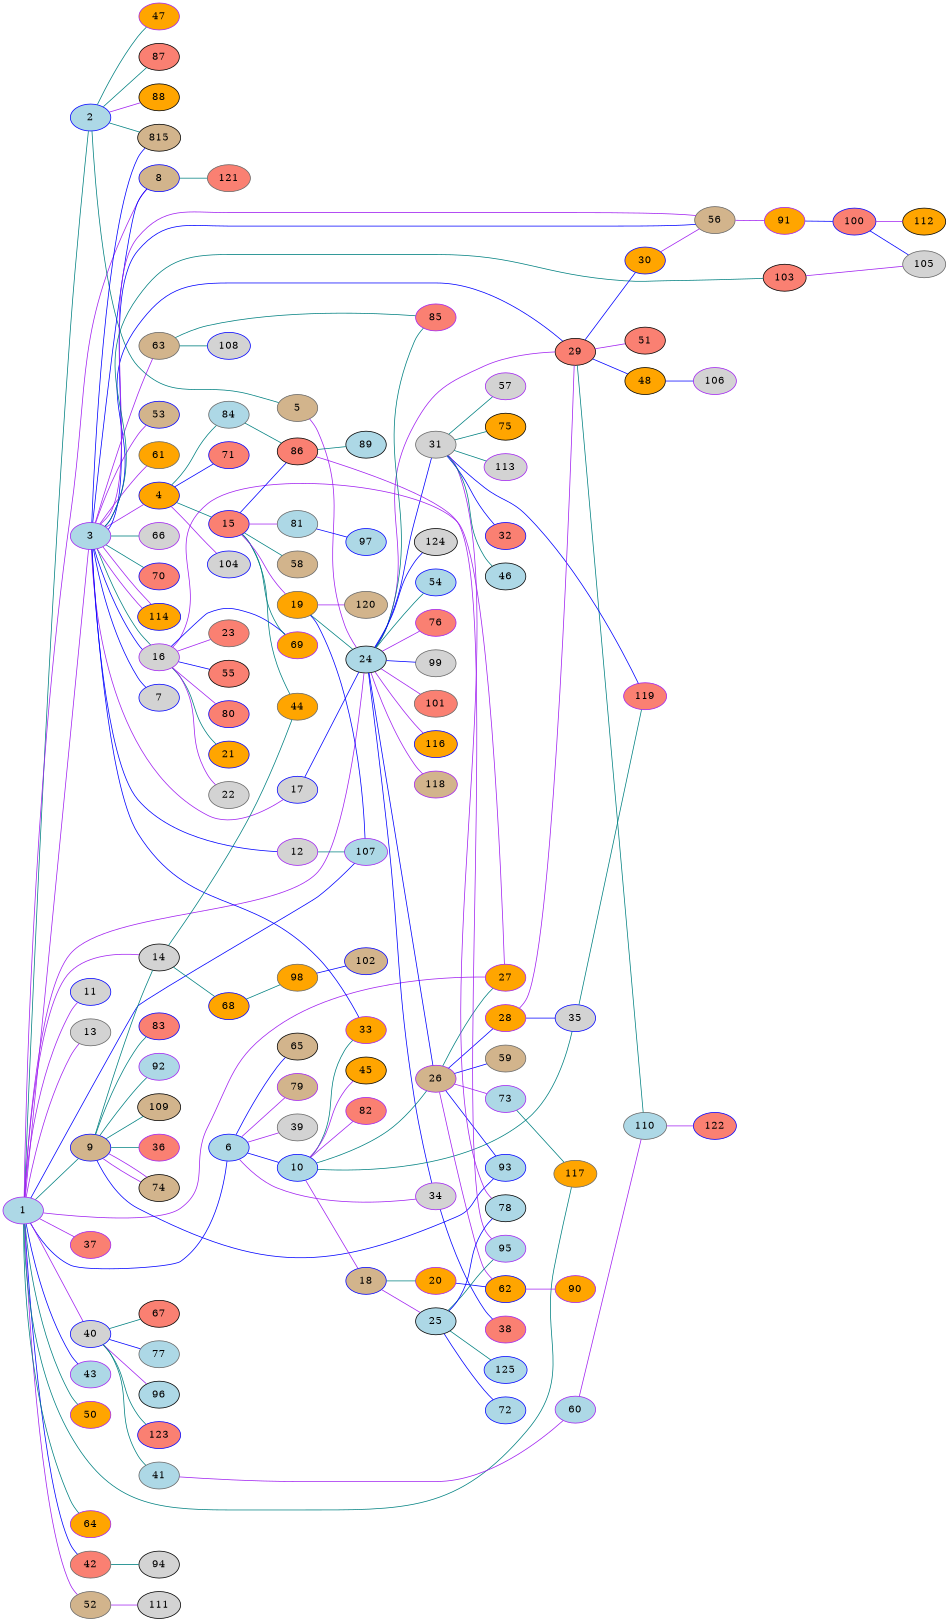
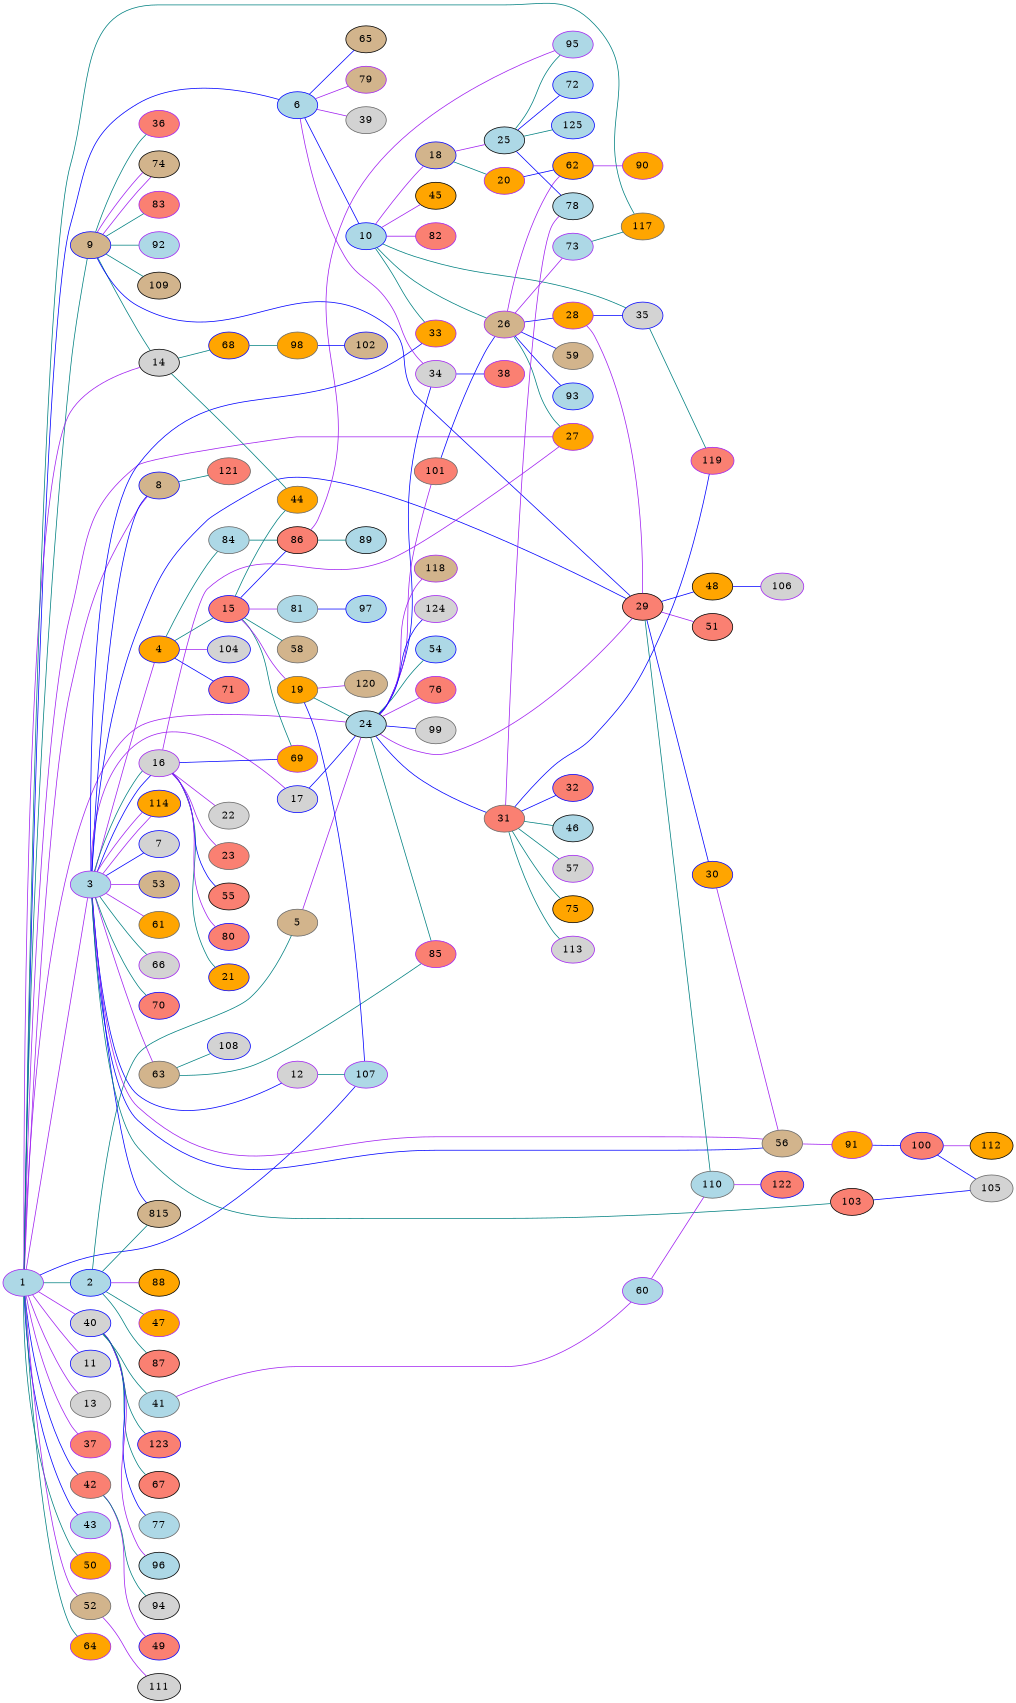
(855, 271) -> (922, 1195)
(436, 445) -> (504, 819)
(436, 542) -> (436, 609)
(436, 744) -> none
(401, 869) -> (465, 396)
(159, 1026) -> (159, 205)
(291, 1257) -> (401, 344)
none -> (159, 1647)
